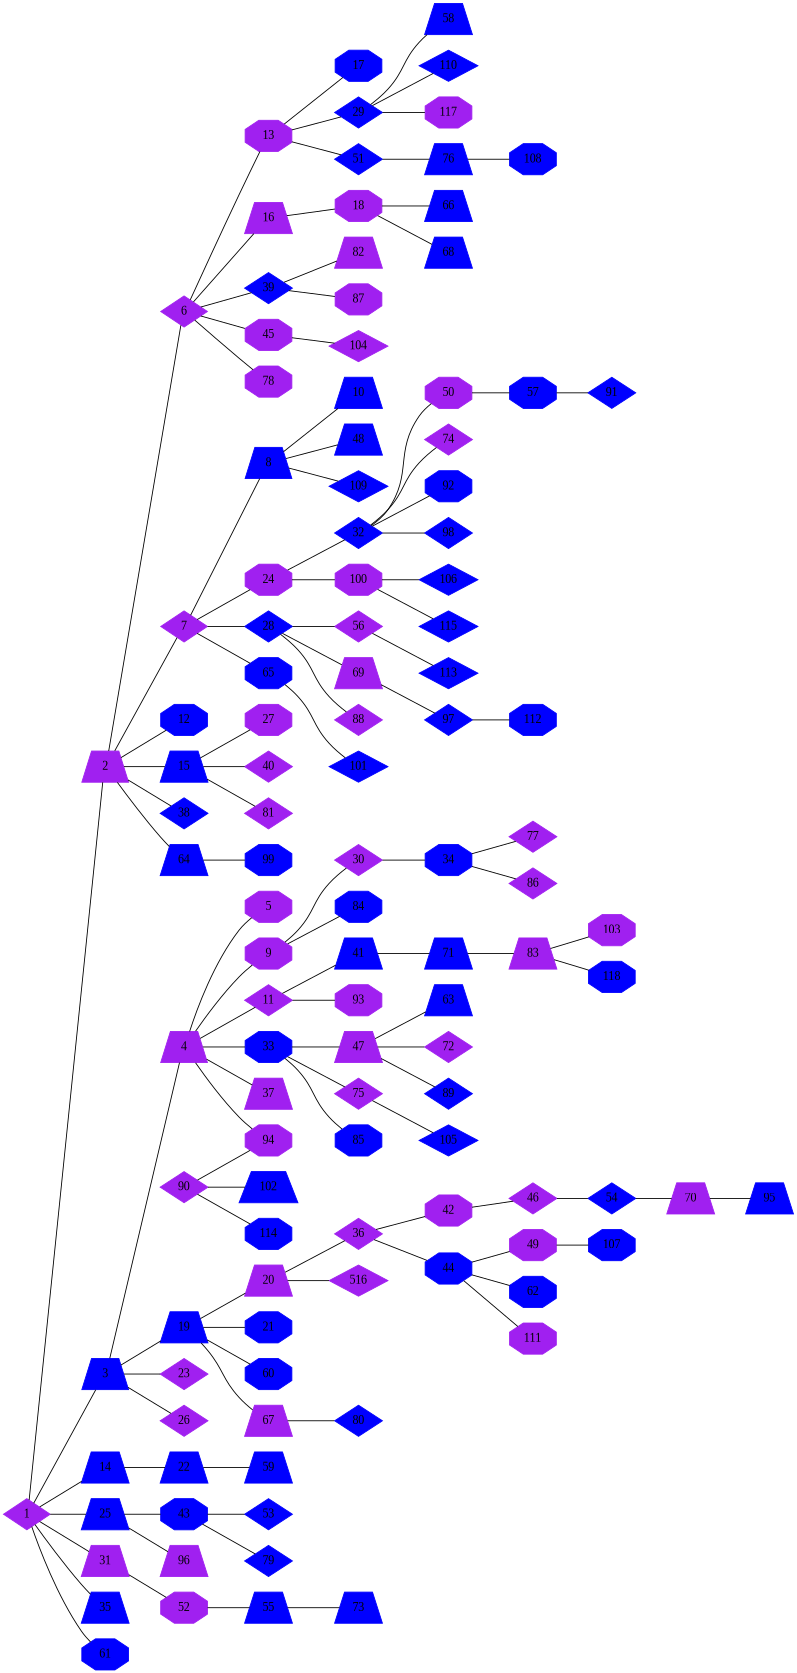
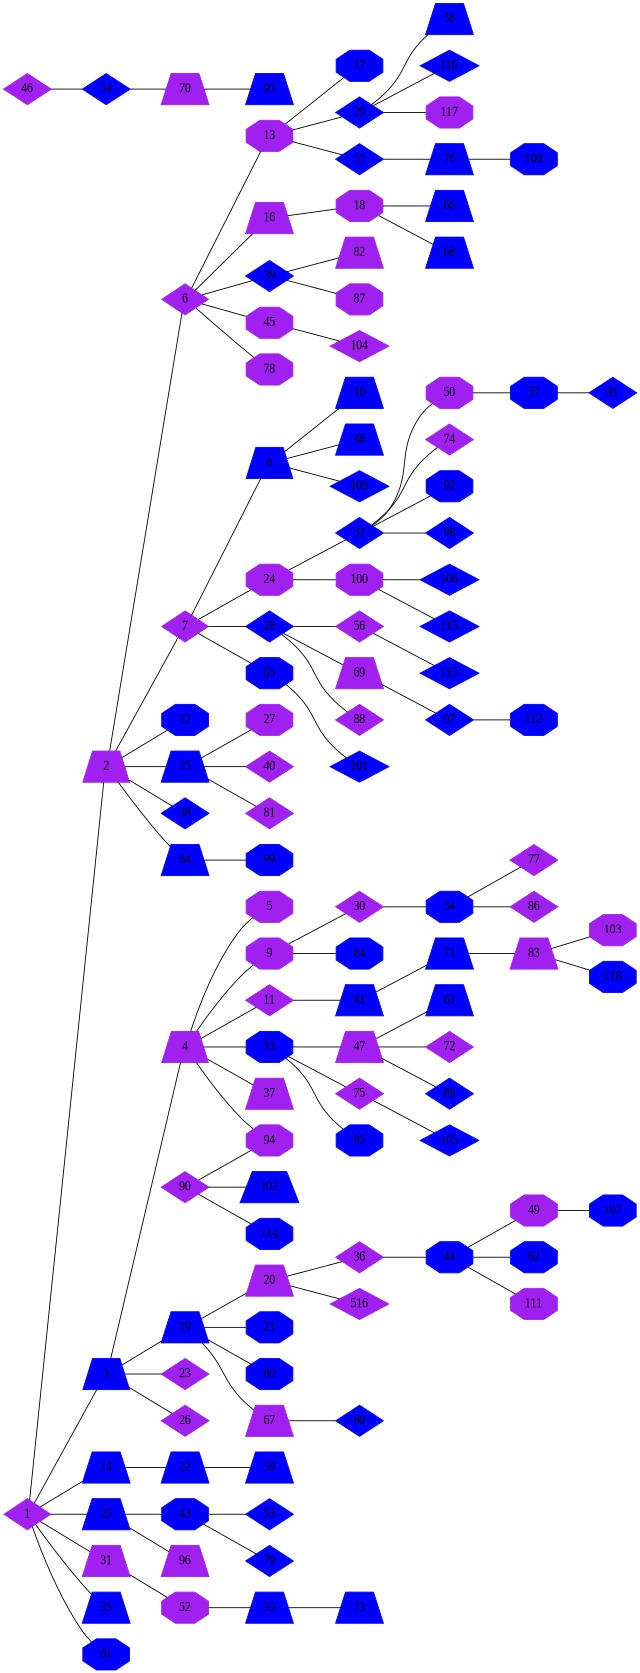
(359, 1000) -> none
(449, 1211) -> none
